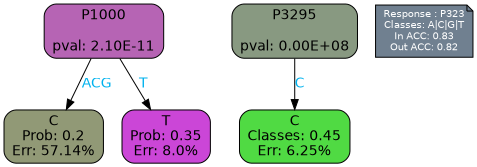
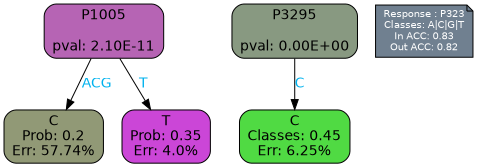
(104, 31) -> (104, 31)
(295, 31) -> (295, 31)
(54, 137) -> (54, 137)
(166, 137) -> (166, 137)
